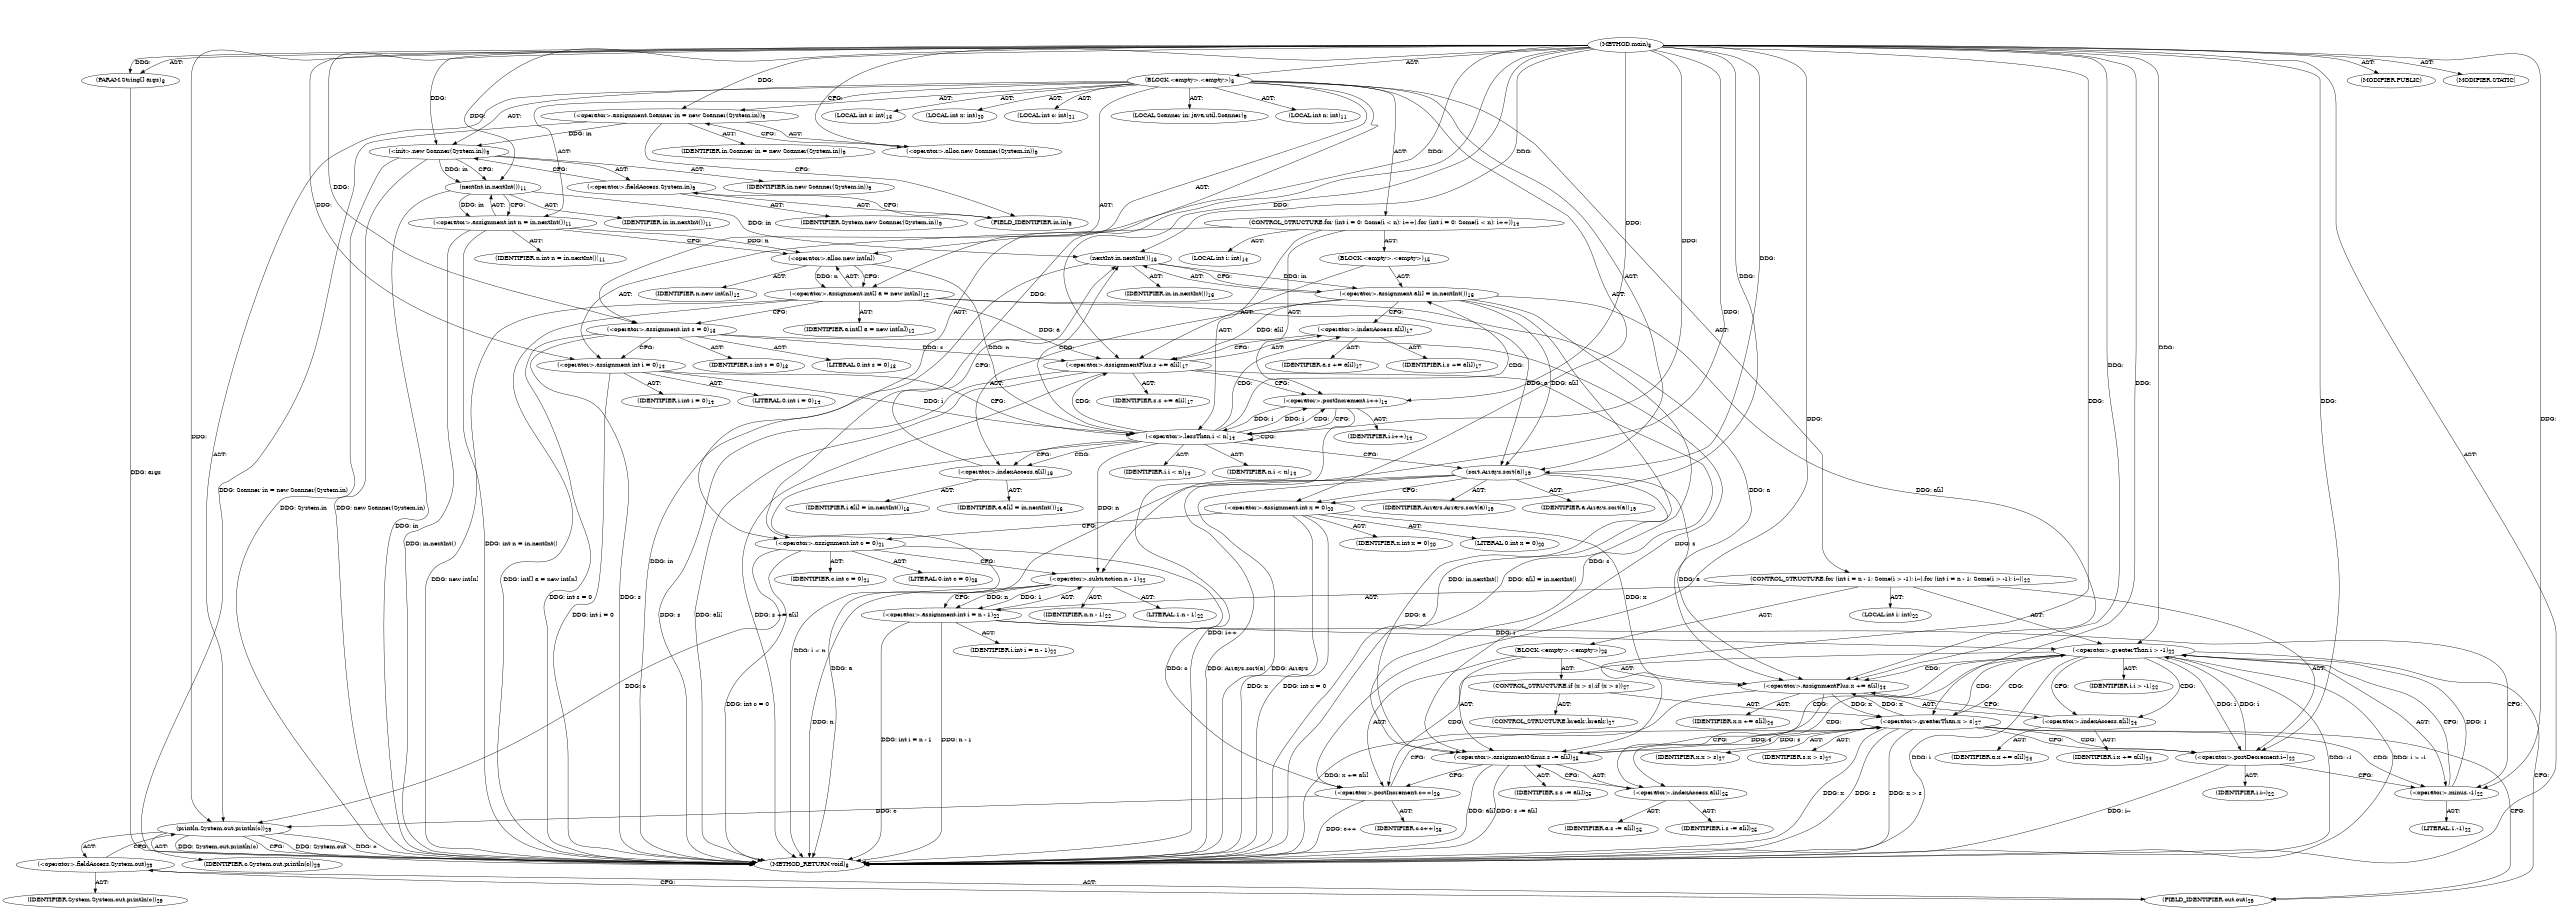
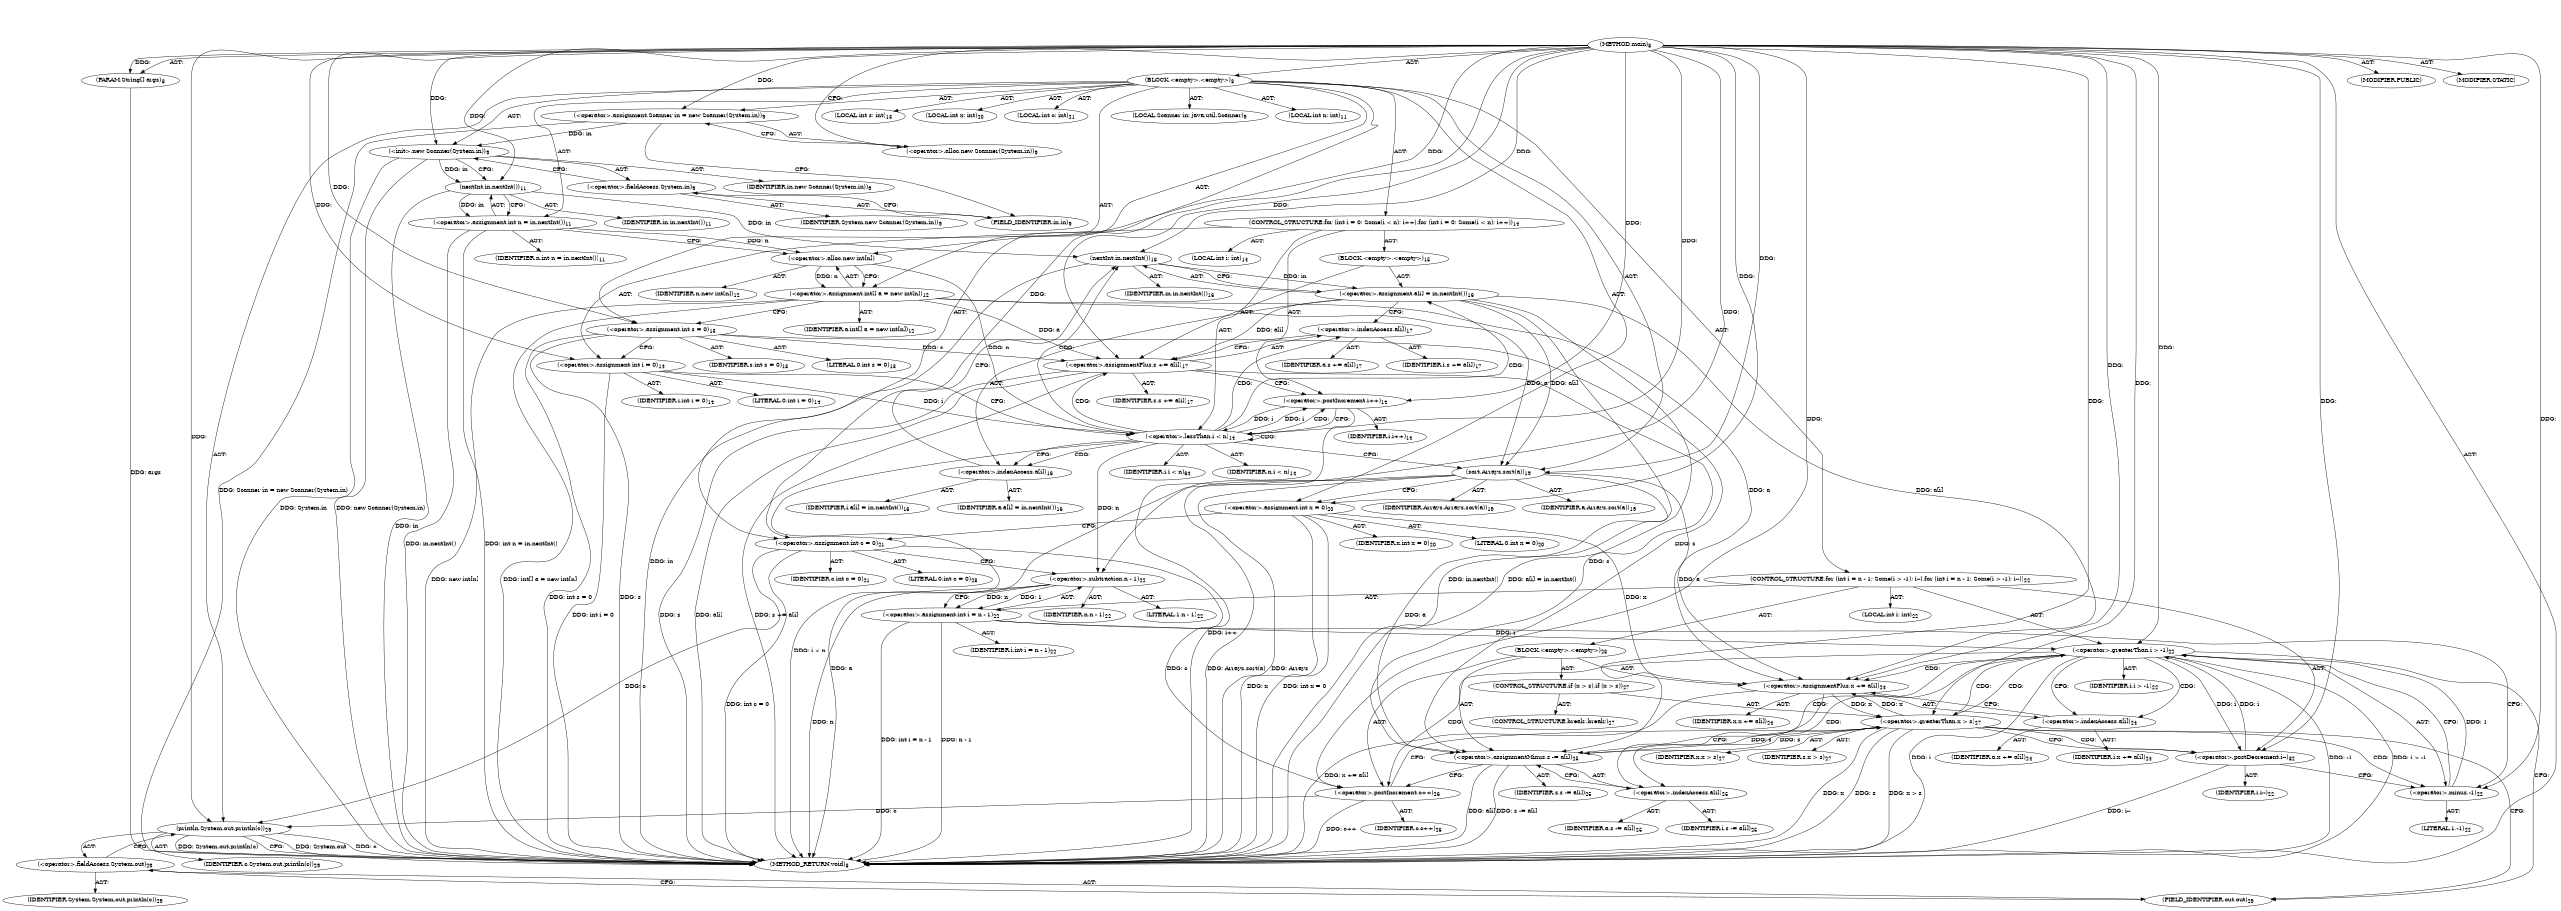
(764, 152) -> none
(1188, 472) -> (1188, 472)
(2292, 757) -> (2292, 757)
